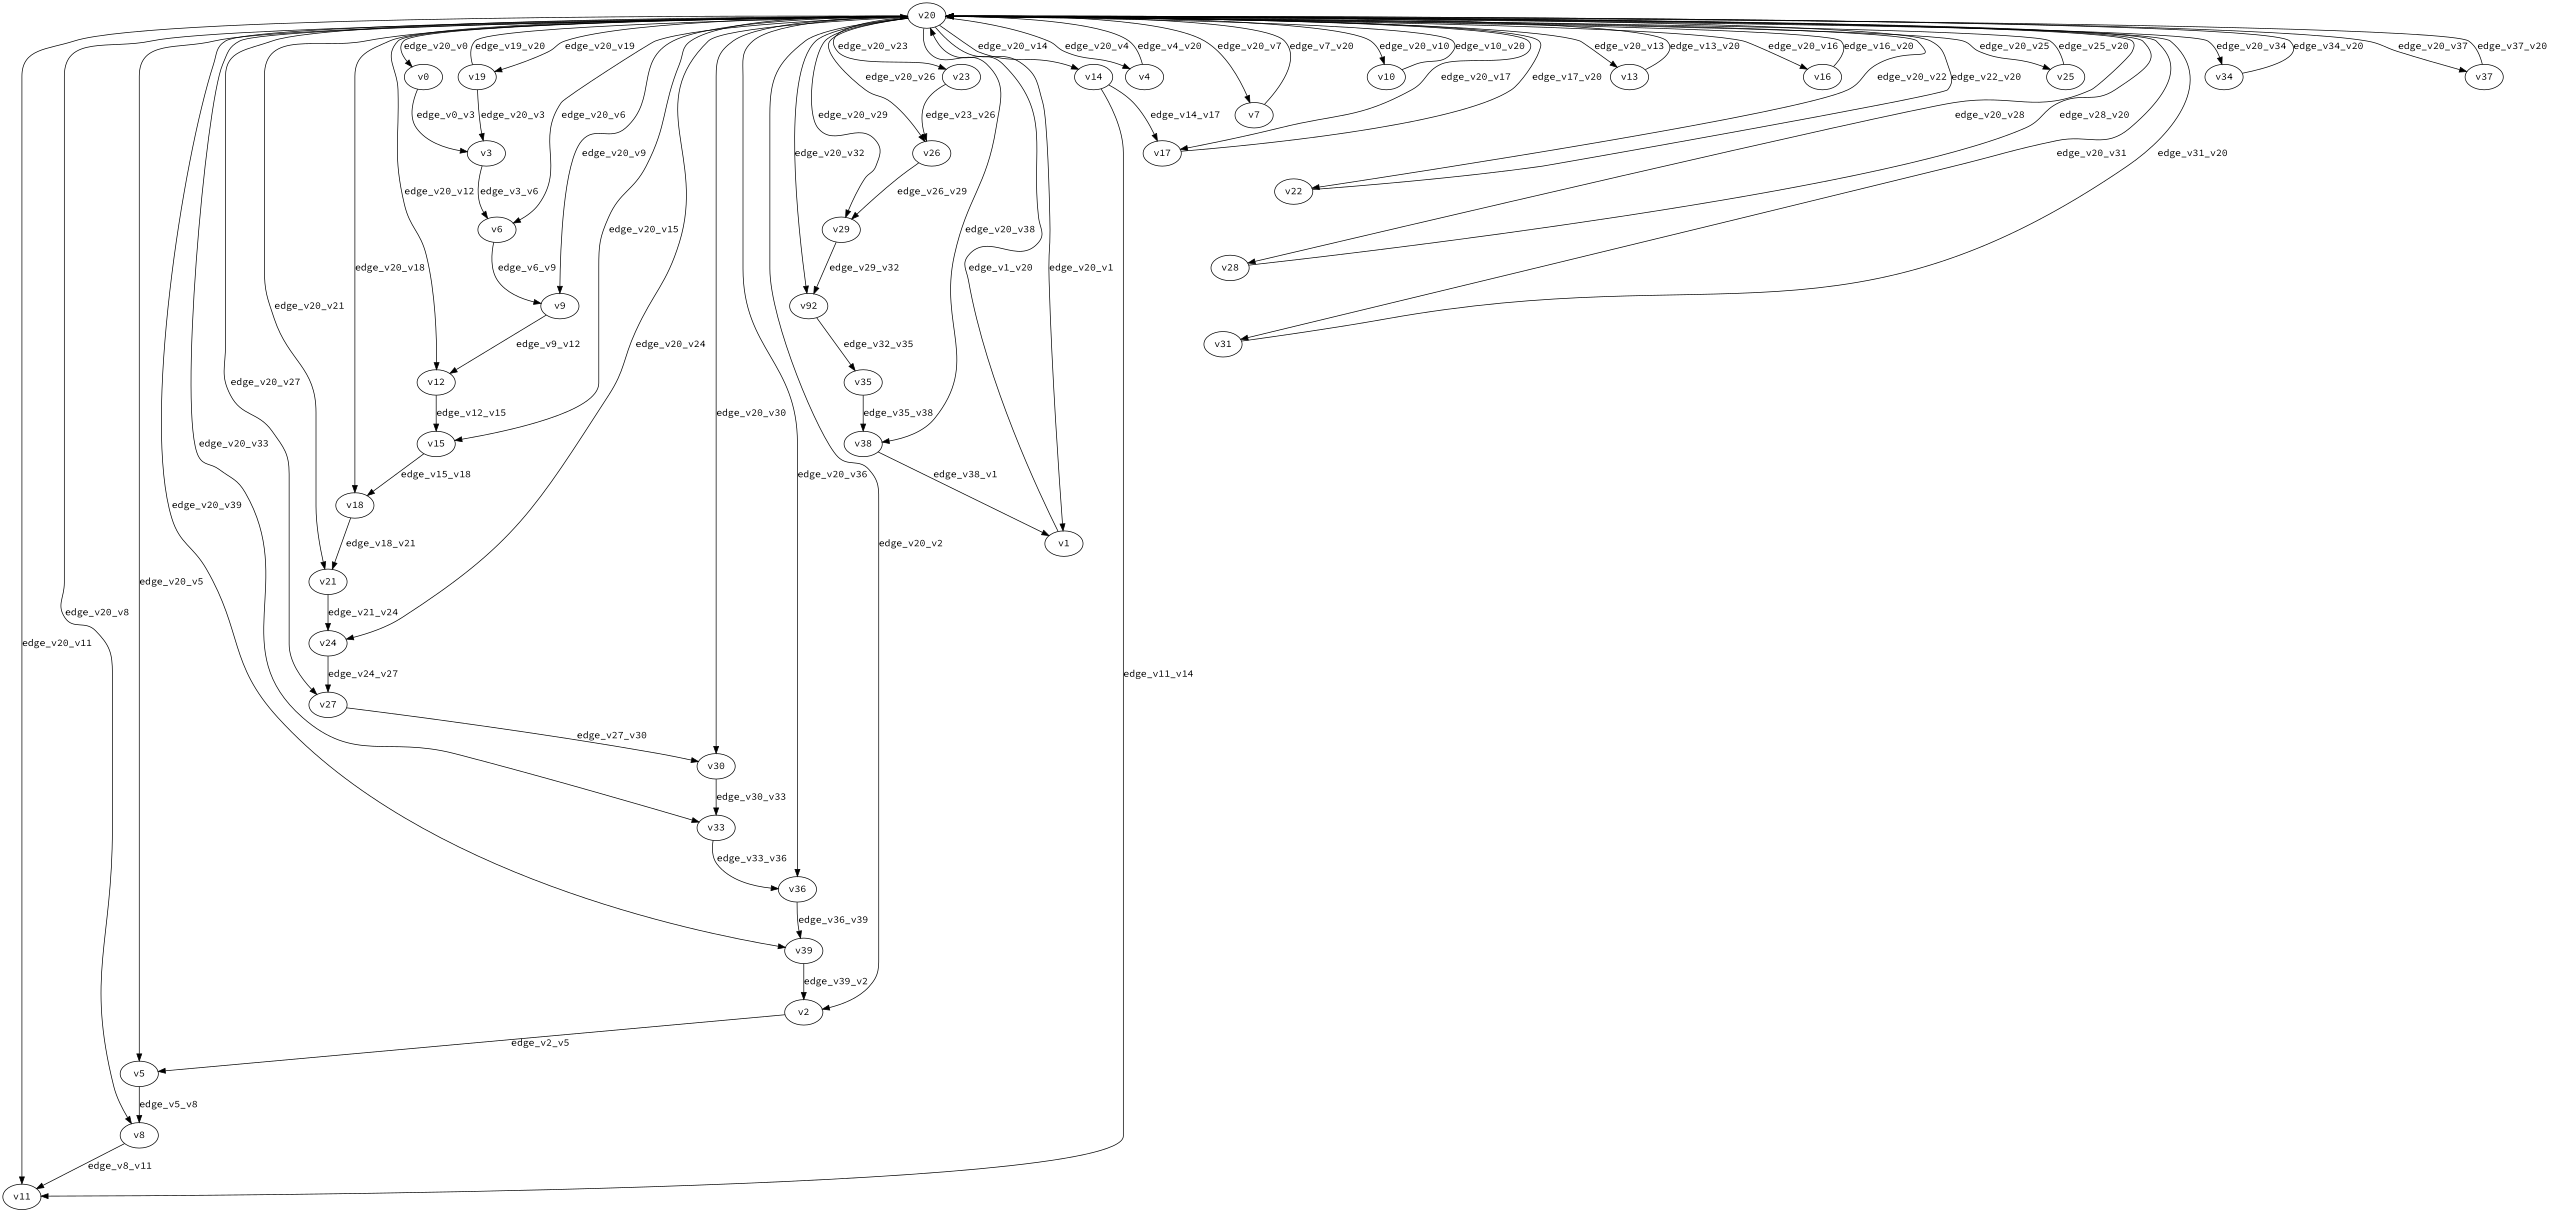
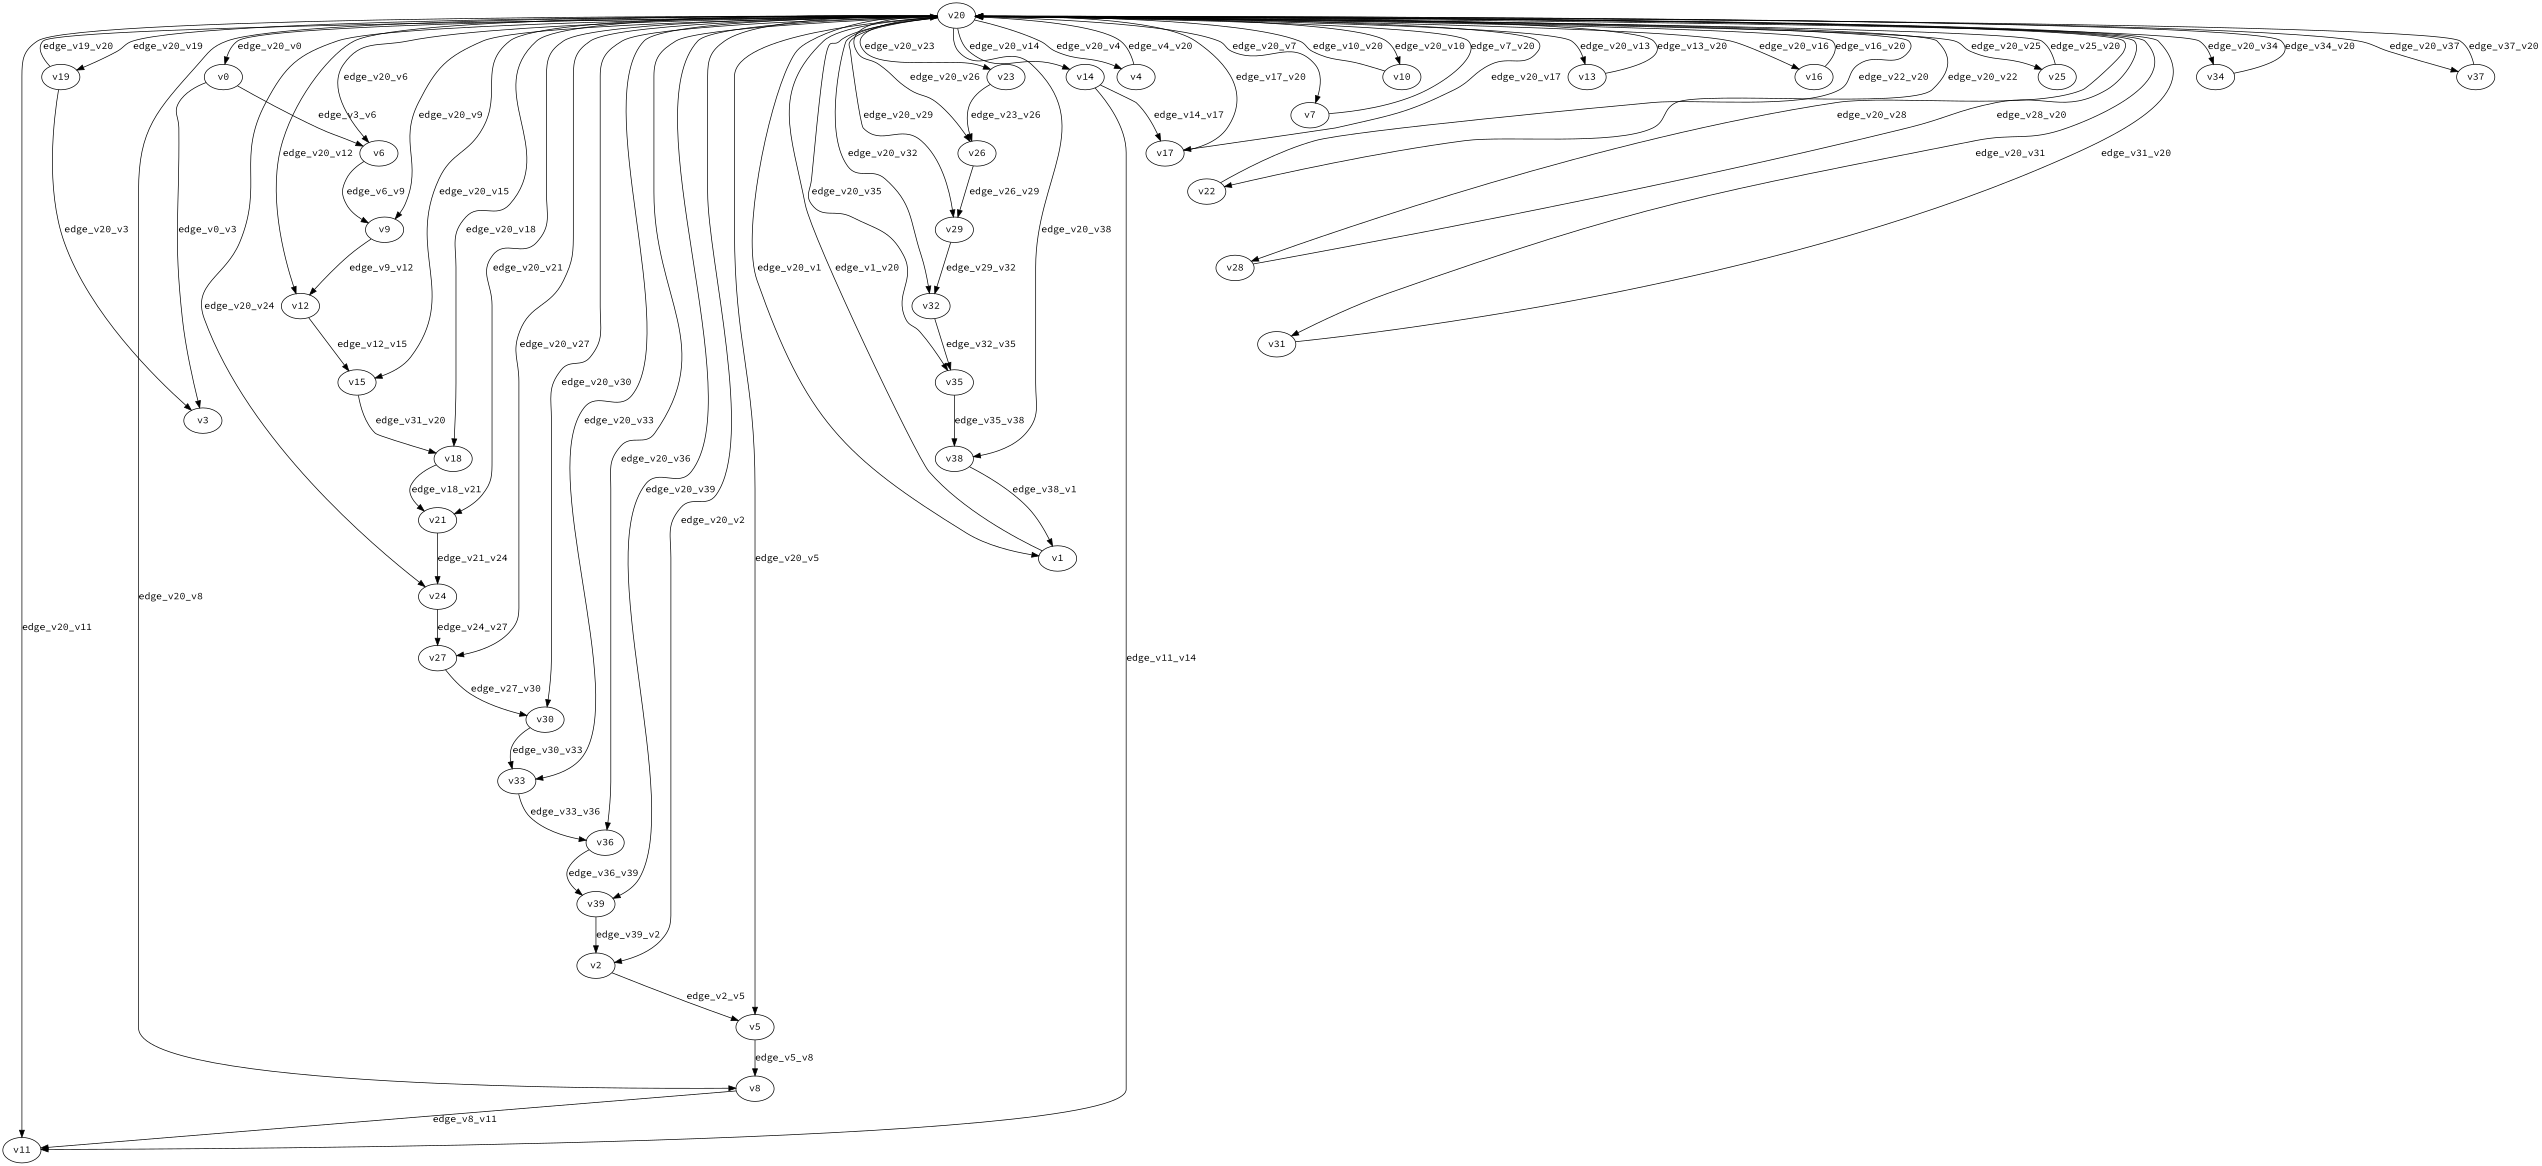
none -> (810, 185)
(478, 189) -> (299, 119)
(809, 306) -> (931, 306)
(436, 475) -> (411, 421)
